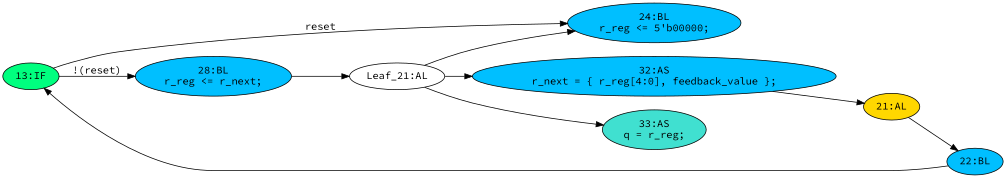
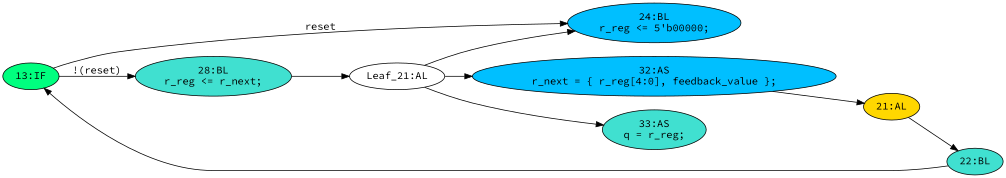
(213, 76) -> (213, 76)
(975, 162) -> (975, 162)
